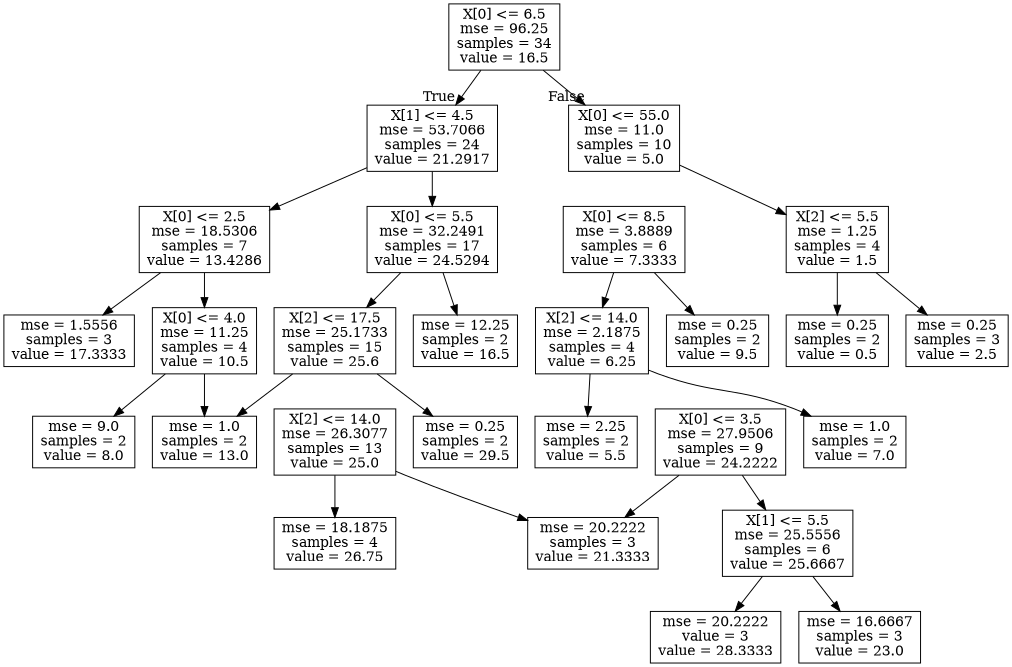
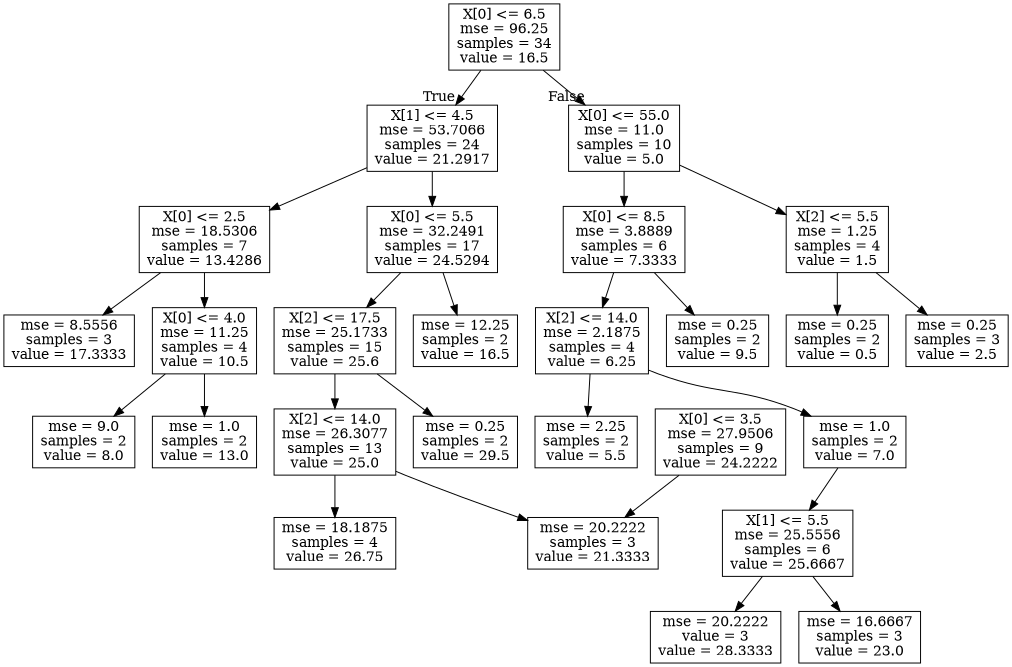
none -> (624, 184)
(69, 341) -> (69, 341)
(269, 392) -> (335, 386)
(751, 488) -> (826, 485)
